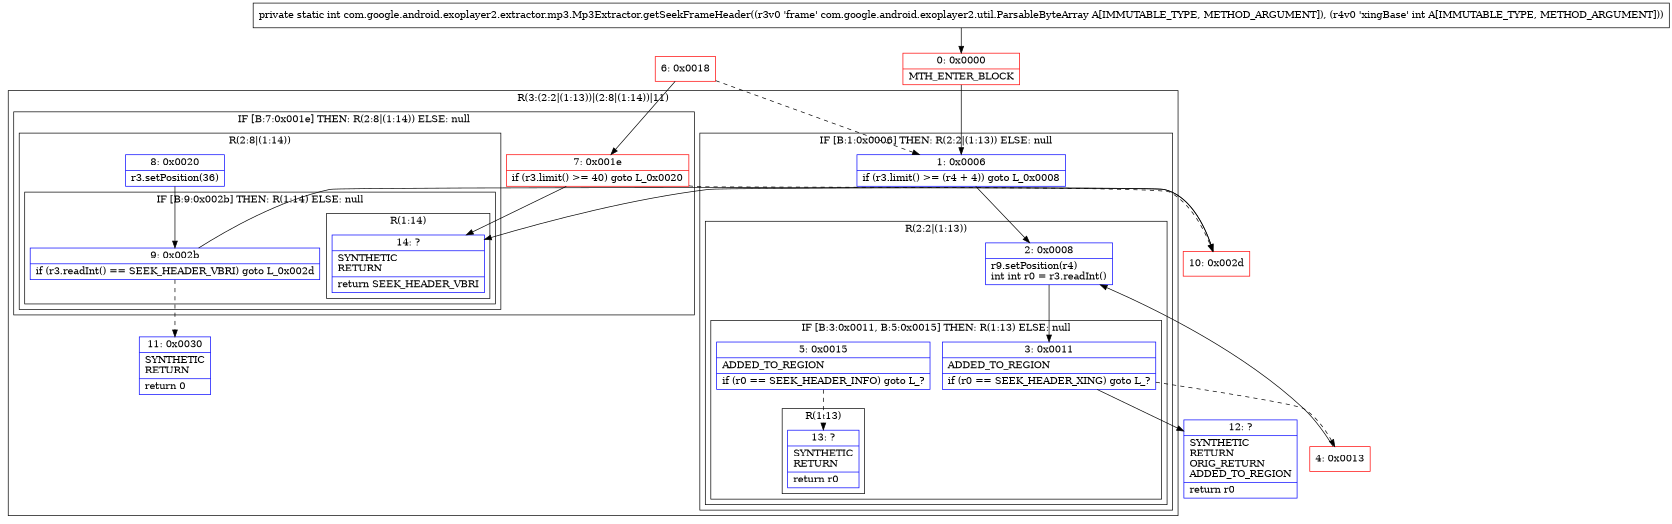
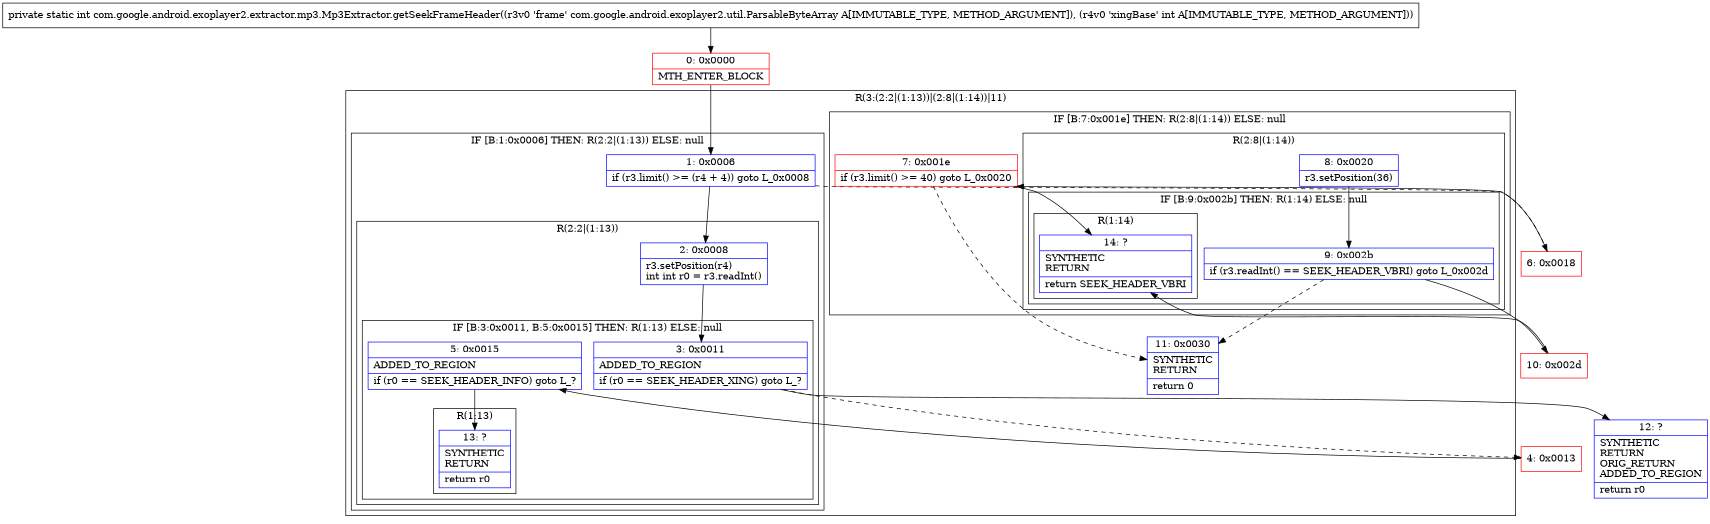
(814, 116) -> (1004, 187)
(963, 188) -> (1014, 301)
(1034, 266) -> (689, 266)
(1231, 353) -> (1042, 442)
(823, 404) -> (475, 404)
